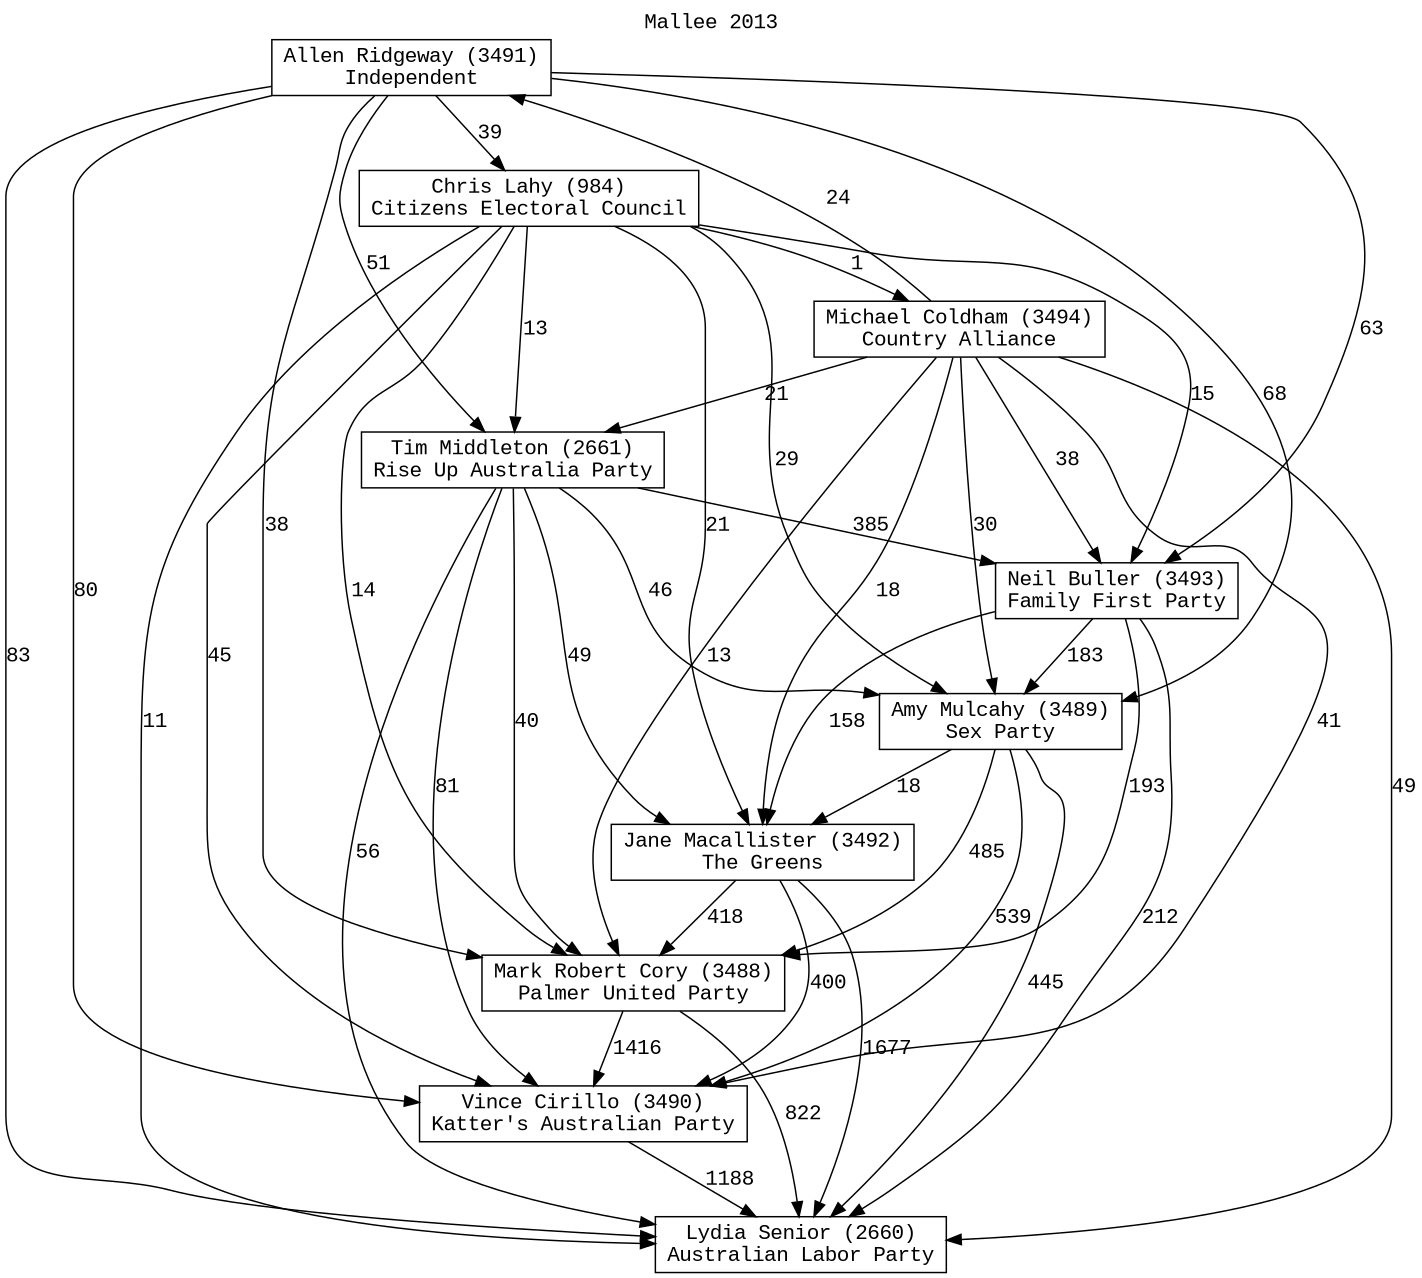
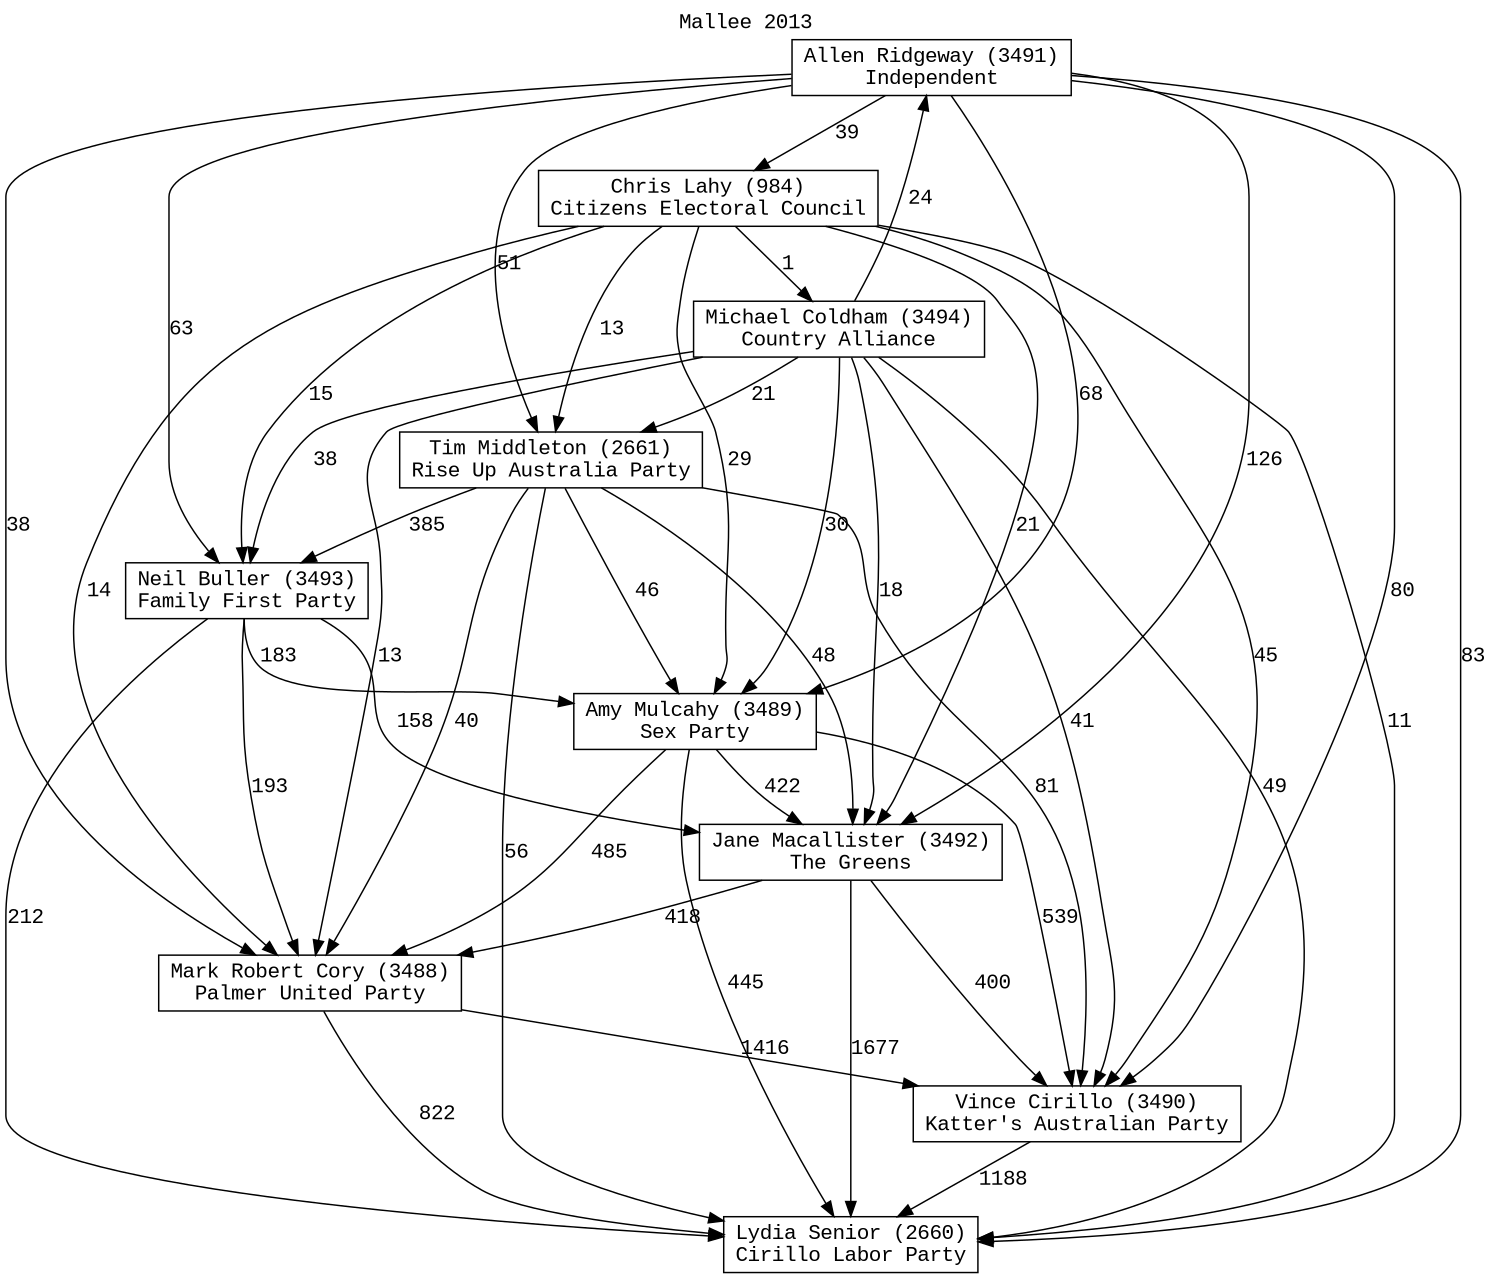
none -> (1241, 458)
(580, 656) -> (824, 656)
(909, 787) -> (782, 787)
(801, 1245) -> (851, 1245)
